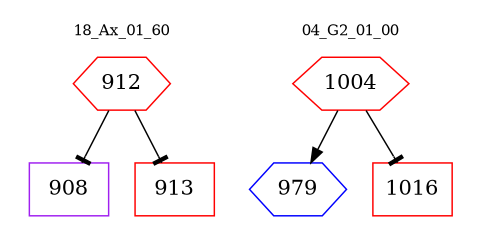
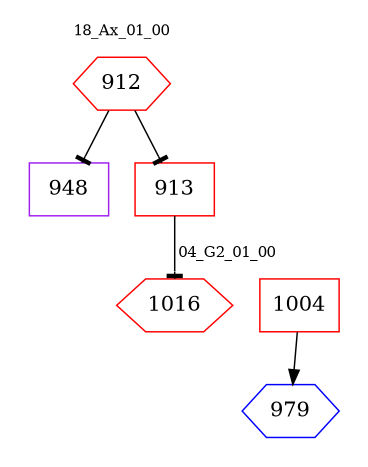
(122, 32) -> (122, 32)
(351, 84) -> (299, 305)
(380, 133) -> (175, 249)
(69, 189) -> (69, 189)
(413, 189) -> (175, 305)
